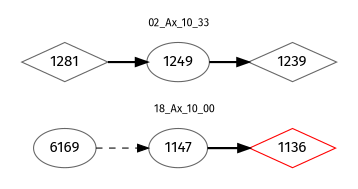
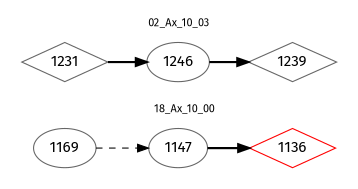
(179, 23) -> (179, 23)
(65, 62) -> (65, 62)
(178, 62) -> (178, 62)
(65, 148) -> (65, 148)
